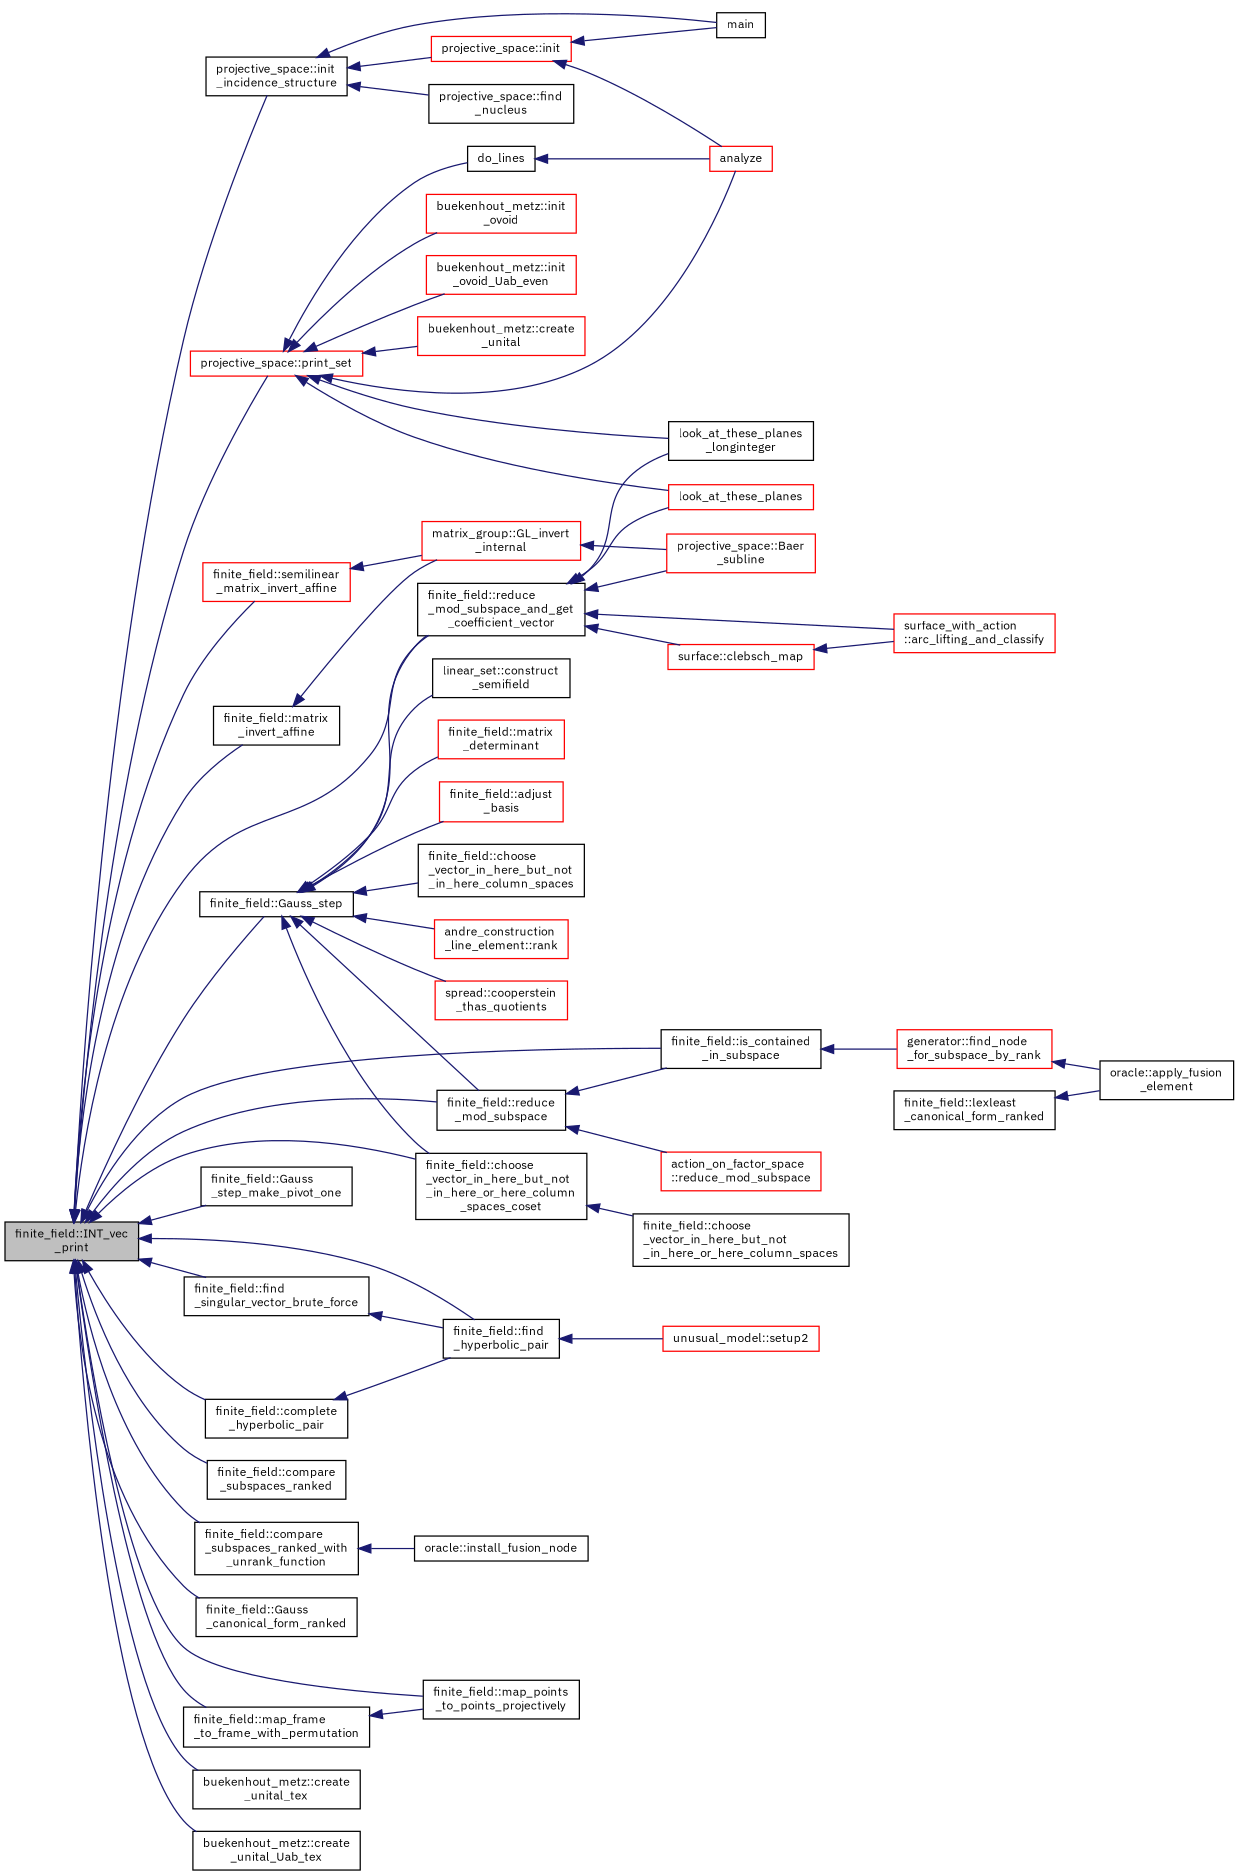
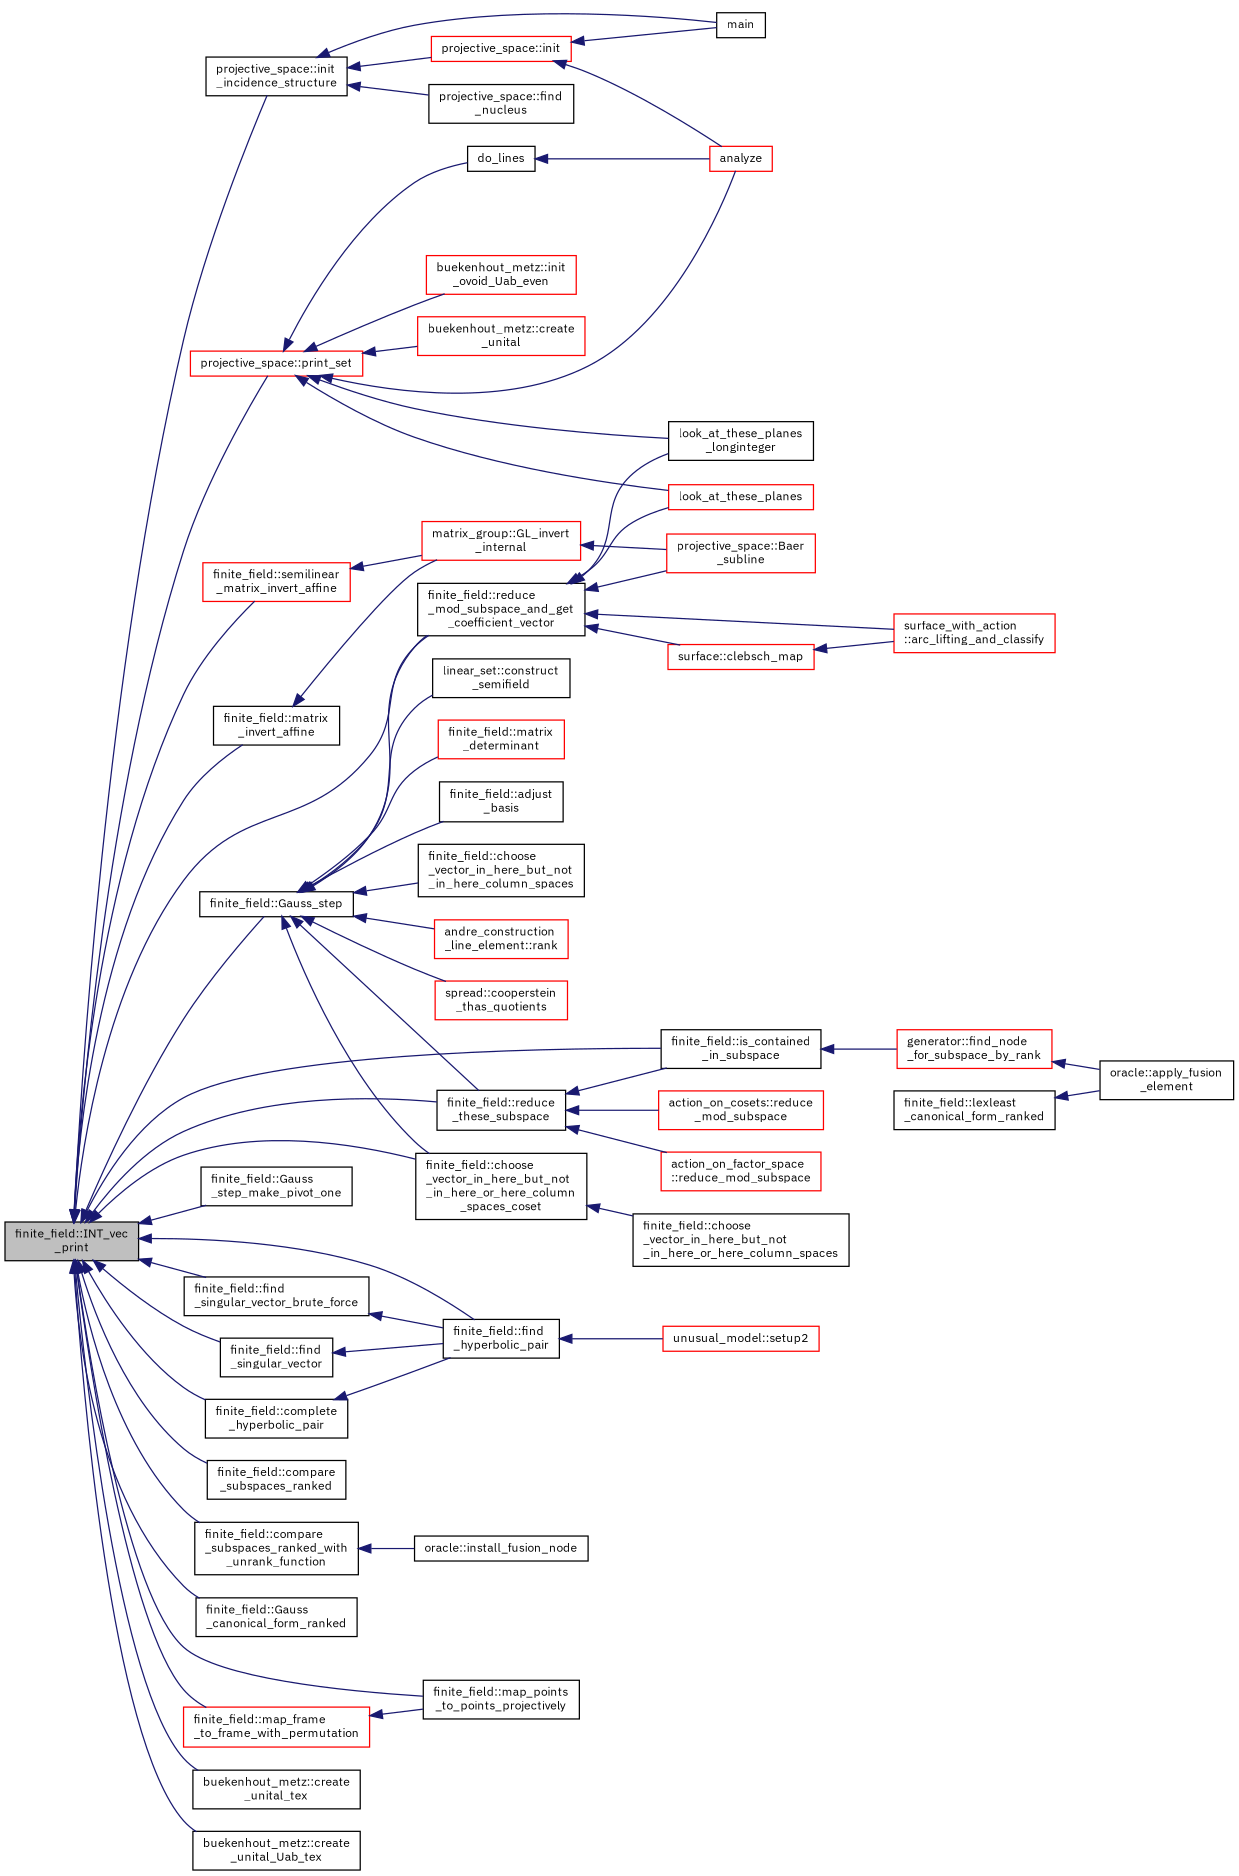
(501, 214) -> none
(501, 802) -> (501, 802)
(501, 1110) -> (501, 1110)
none -> (741, 1110)
none -> (277, 1357)
(277, 1727) -> (277, 1727)
